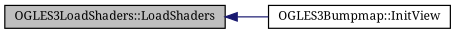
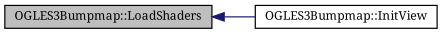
(115, 17) -> (108, 17)
